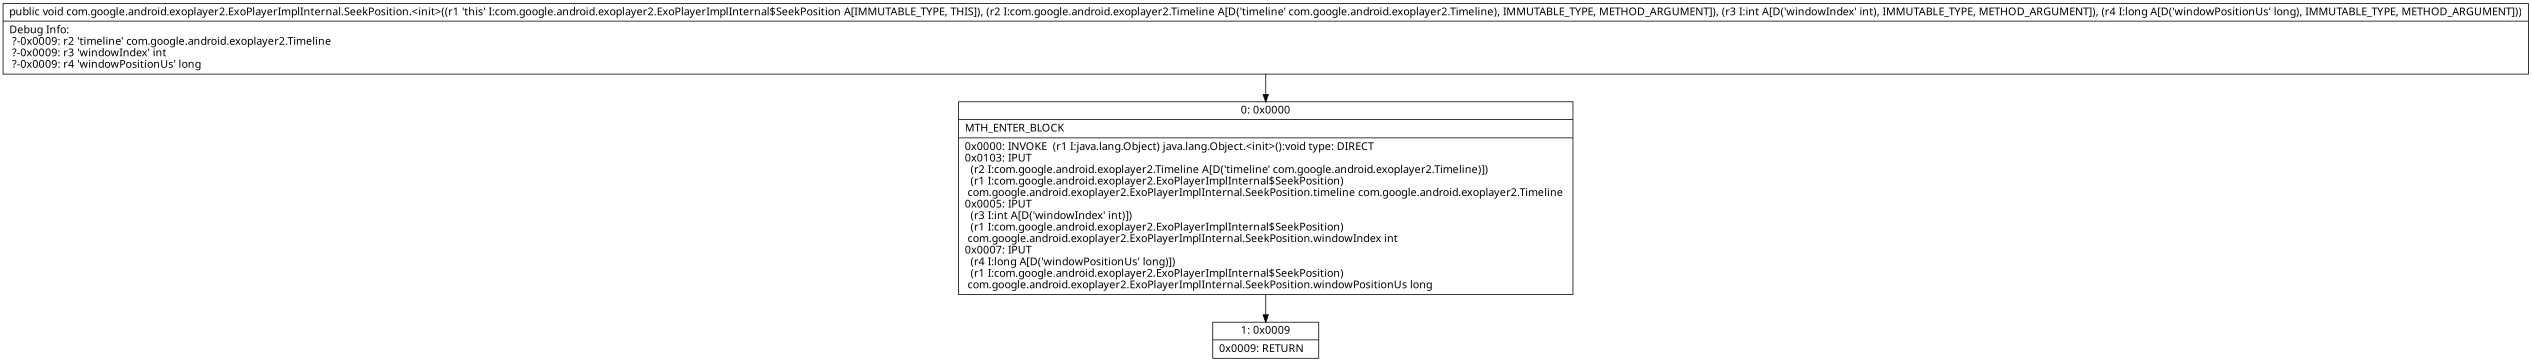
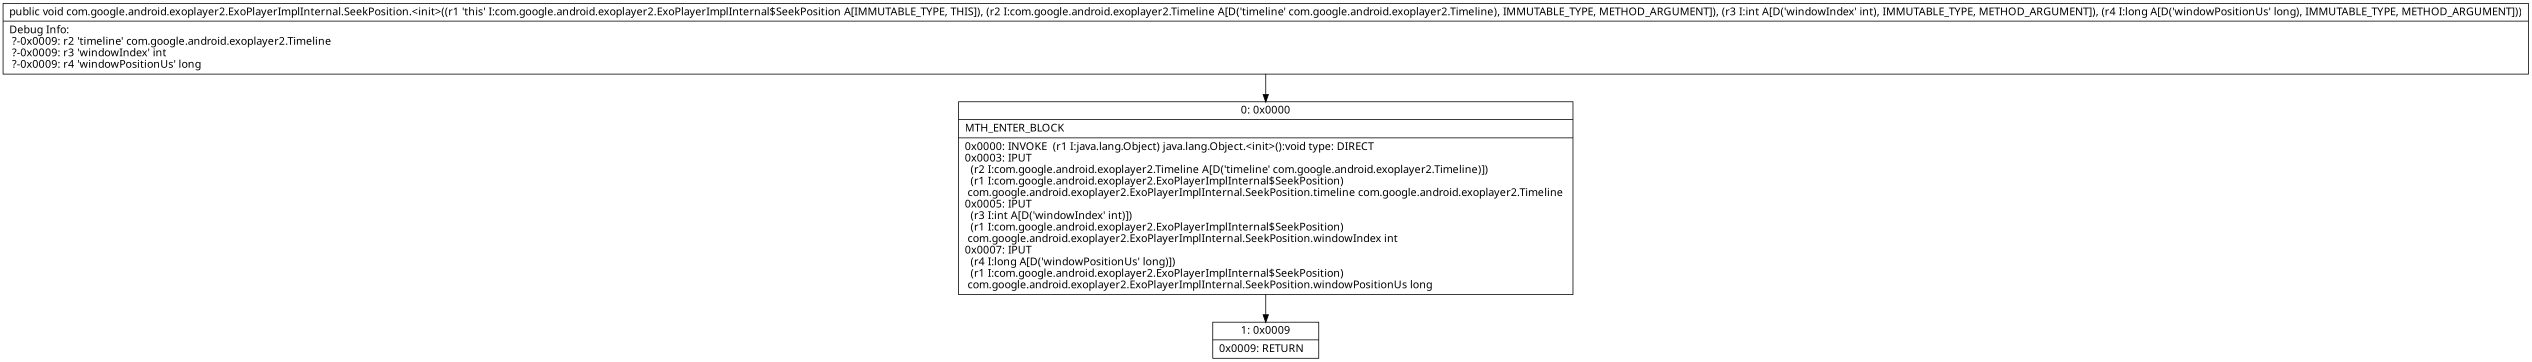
(1001, 158) -> (1001, 158)
